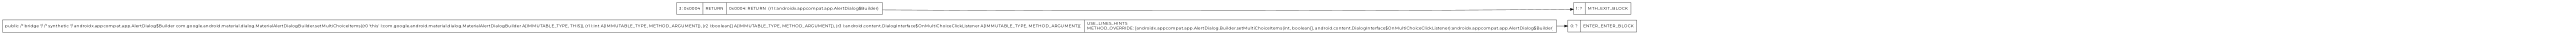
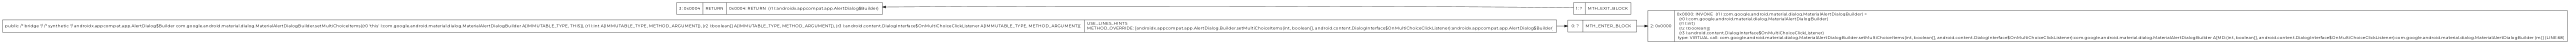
(1226, 11) -> (1230, 6)
(1609, 26) -> (1609, 26)
none -> (2108, 26)
